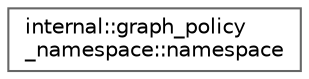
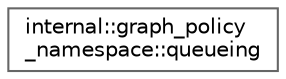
(155, 40) -> (143, 40)
